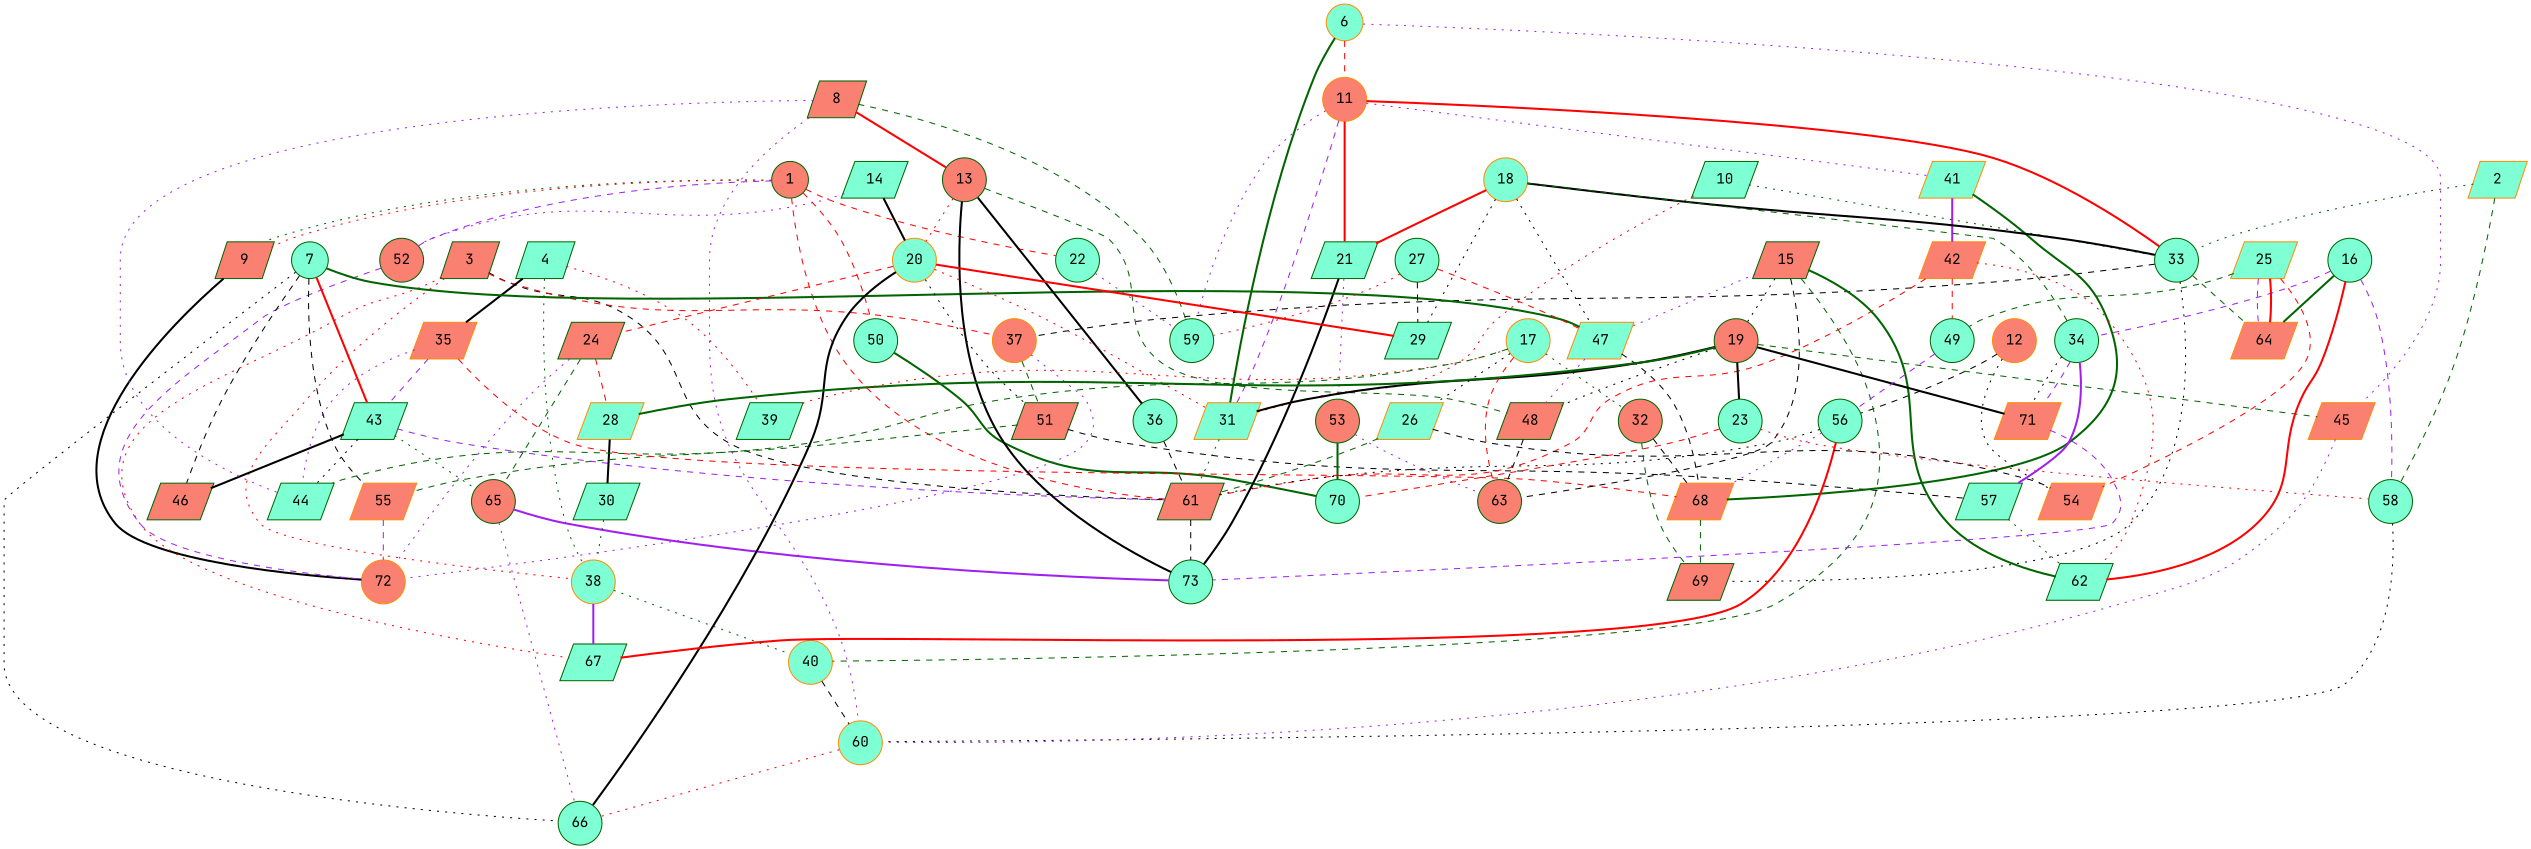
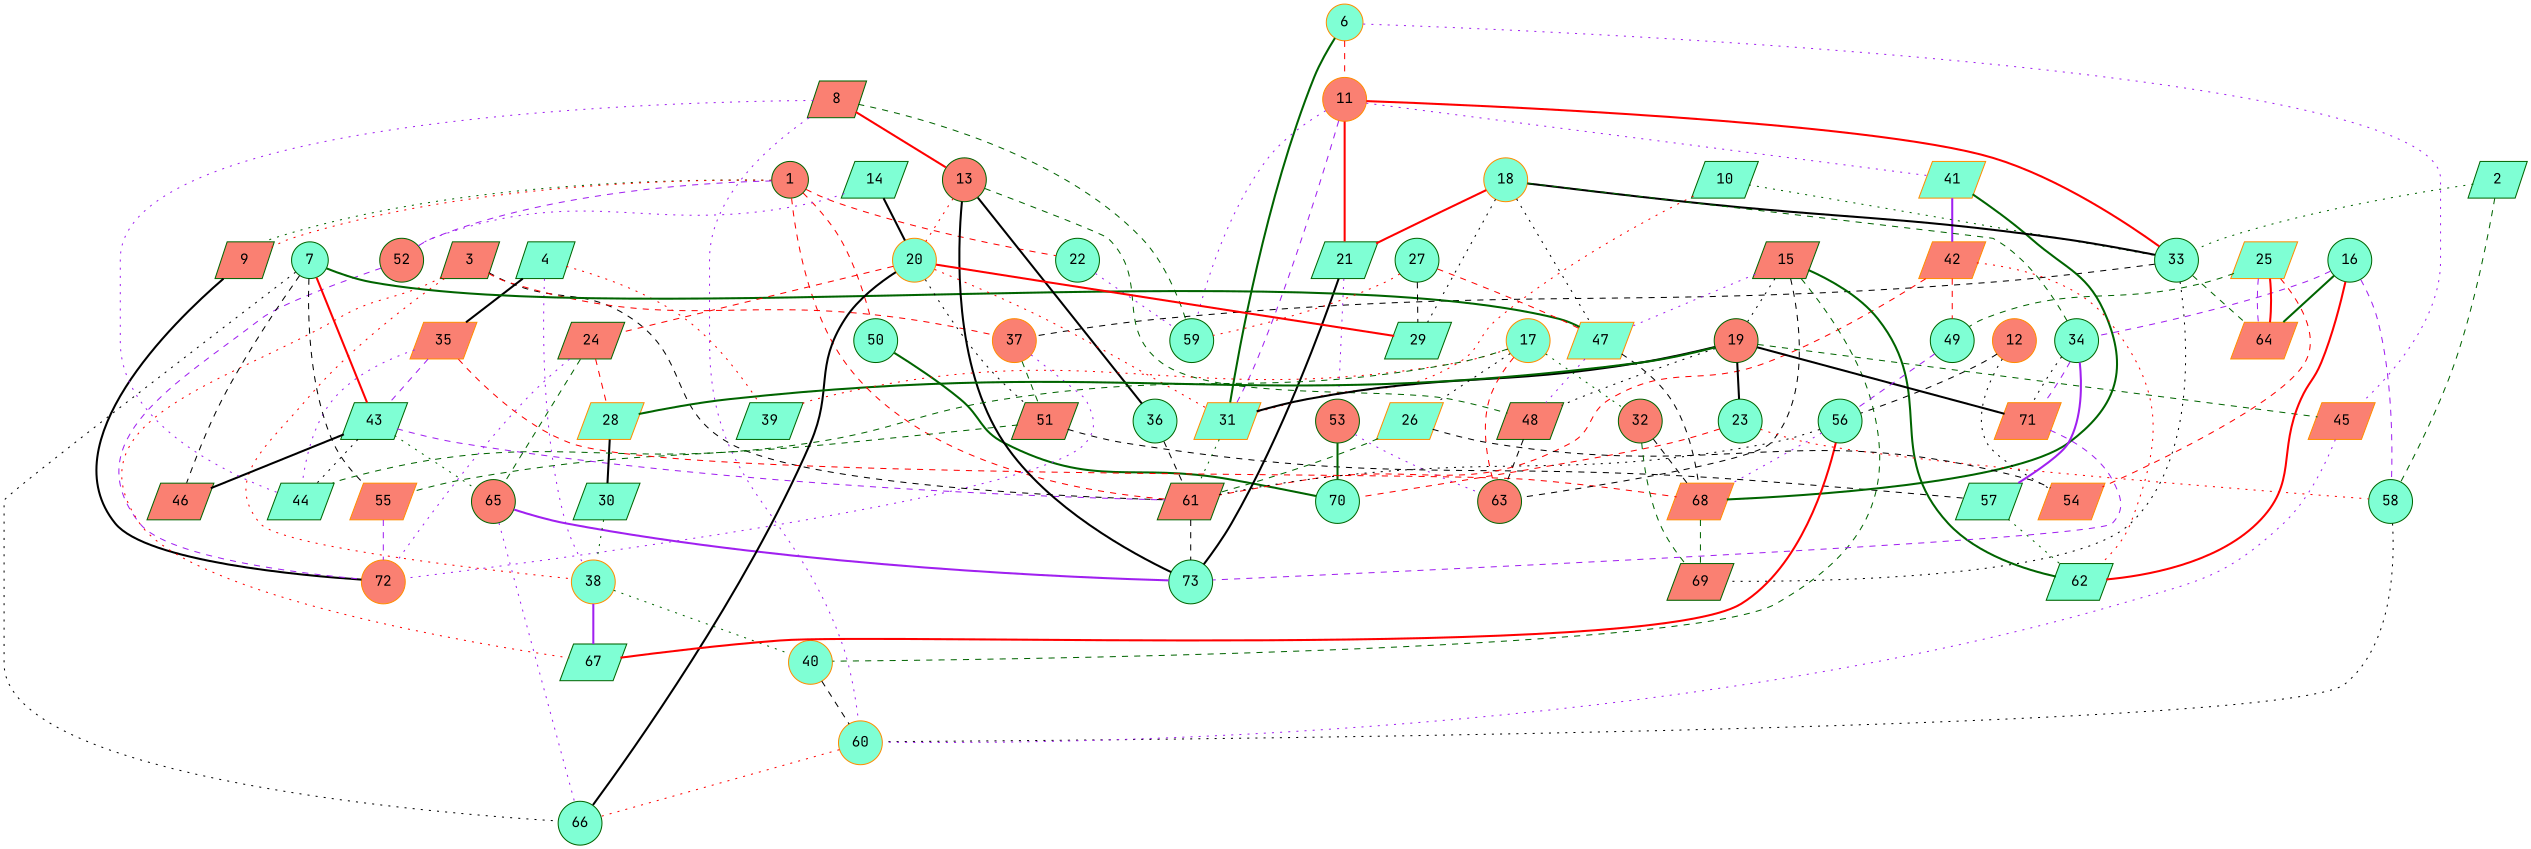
(2498, 180) -> (2498, 180)
(546, 401) -> (546, 401)
